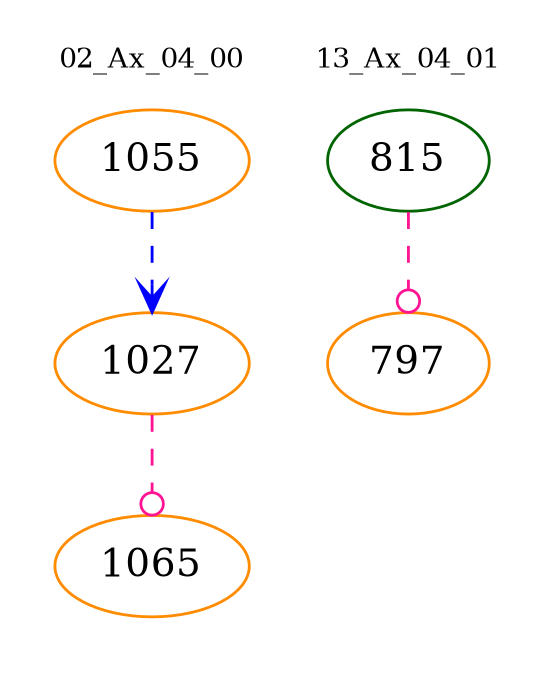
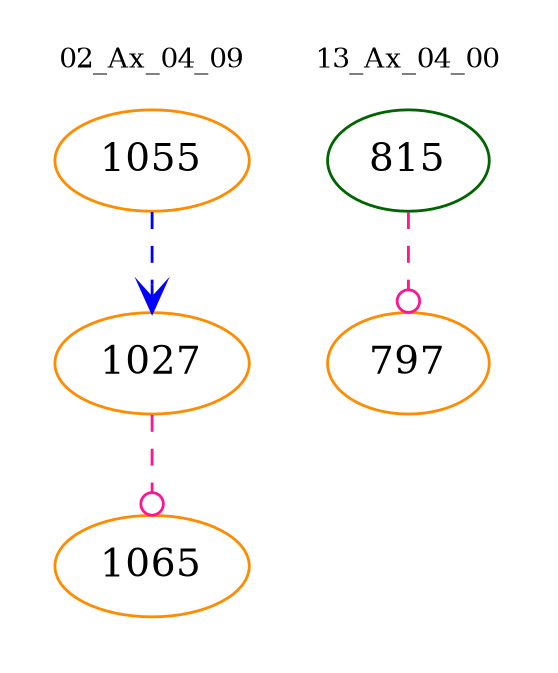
(152, 61) -> (152, 61)
(408, 61) -> (408, 61)
